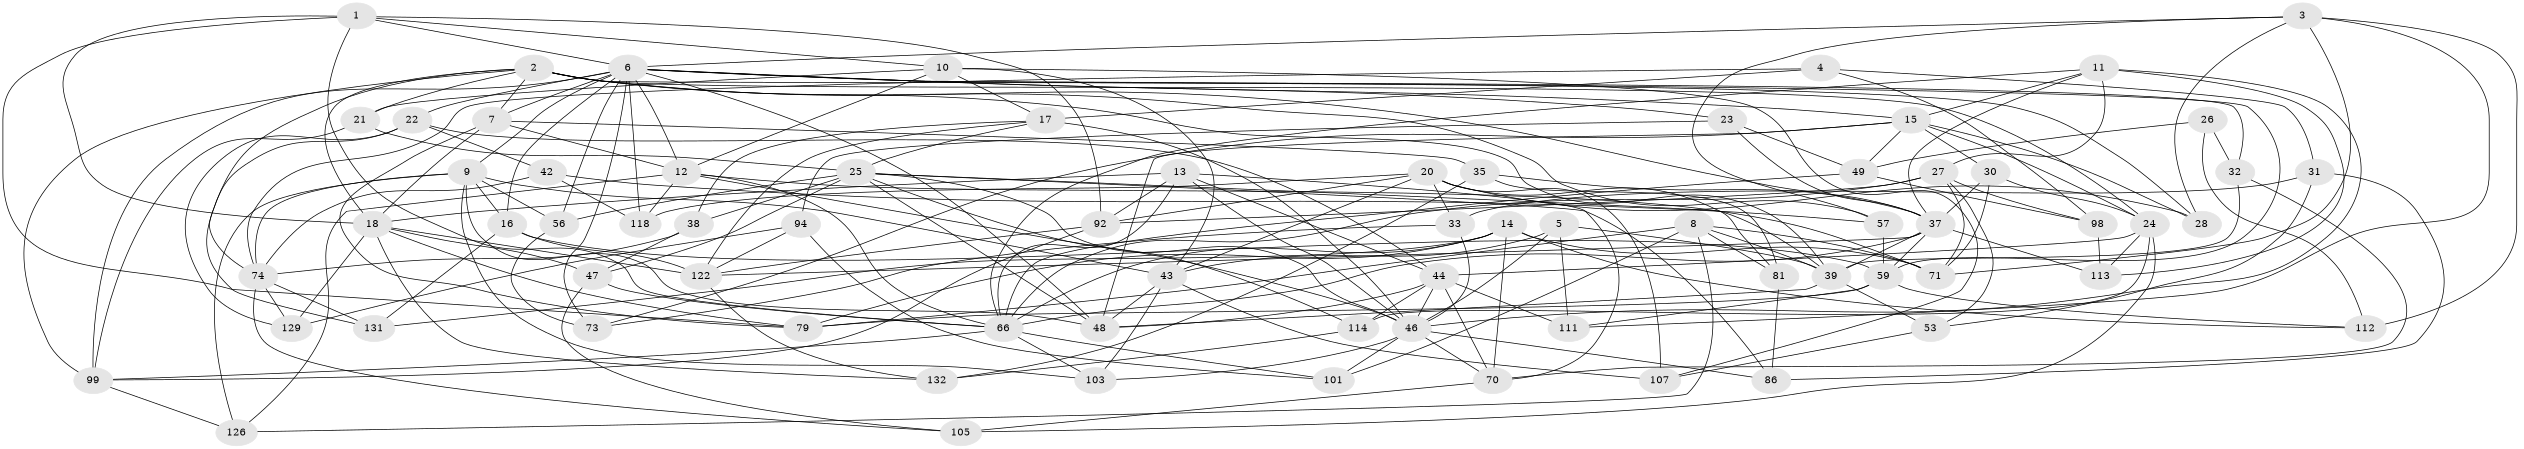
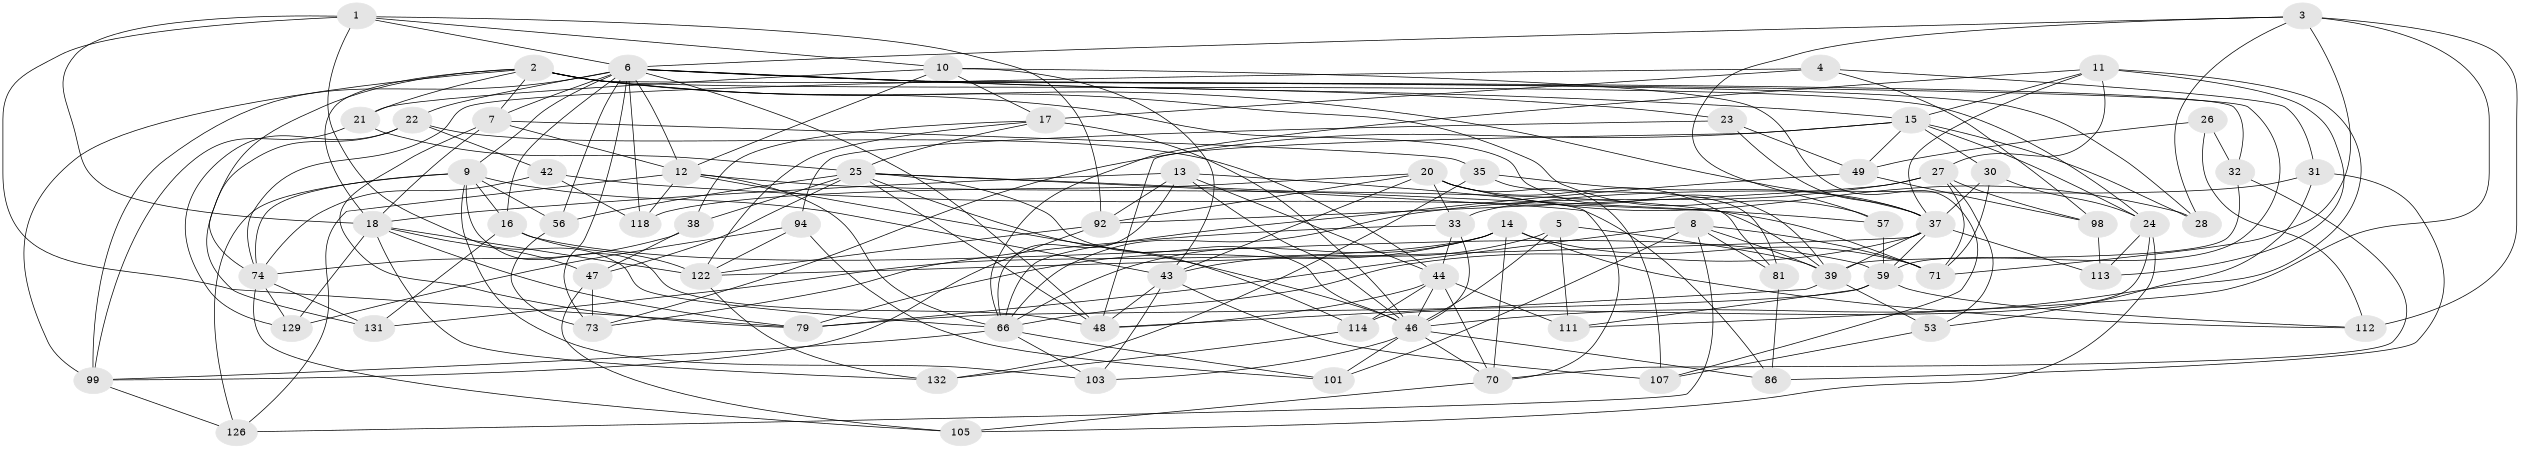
(1848, 256) -> (1447, 250)
(795, 312) -> (593, 300)
